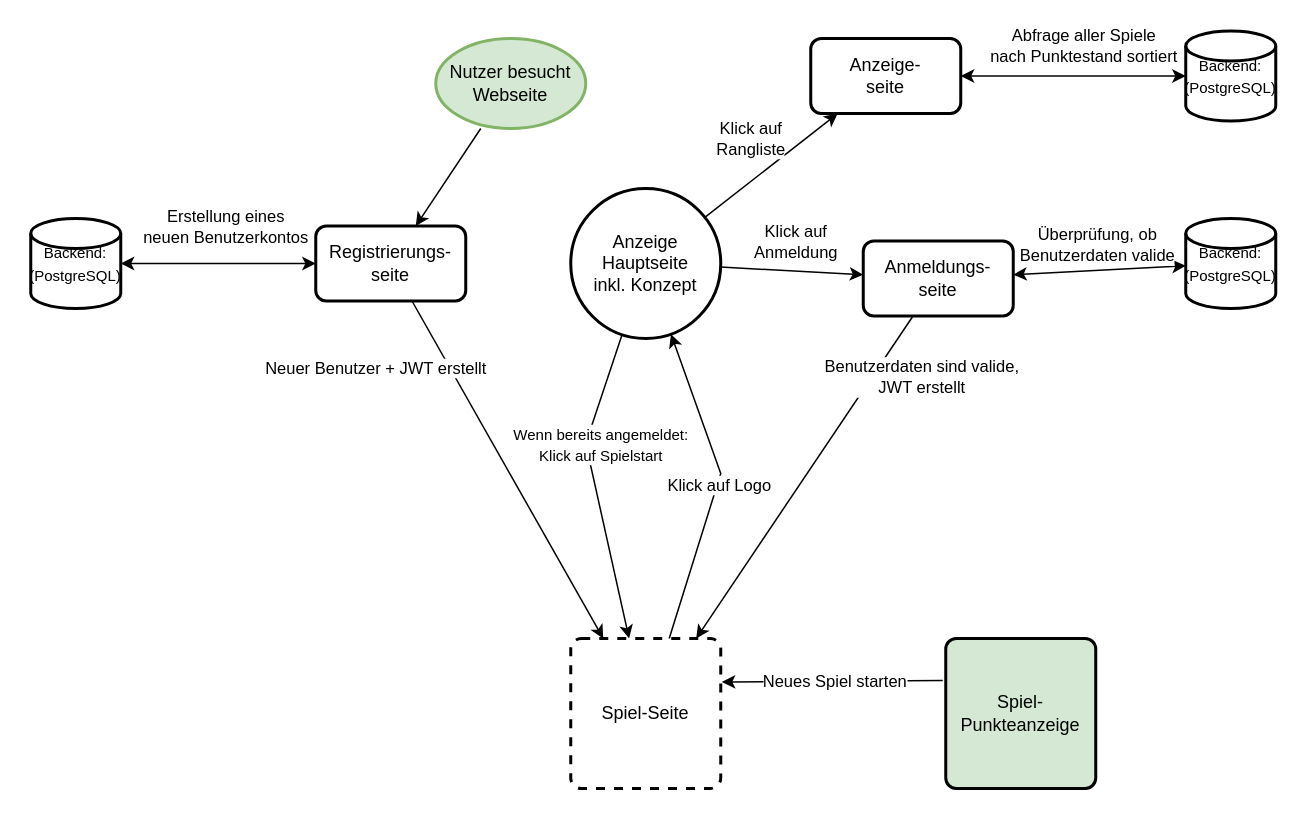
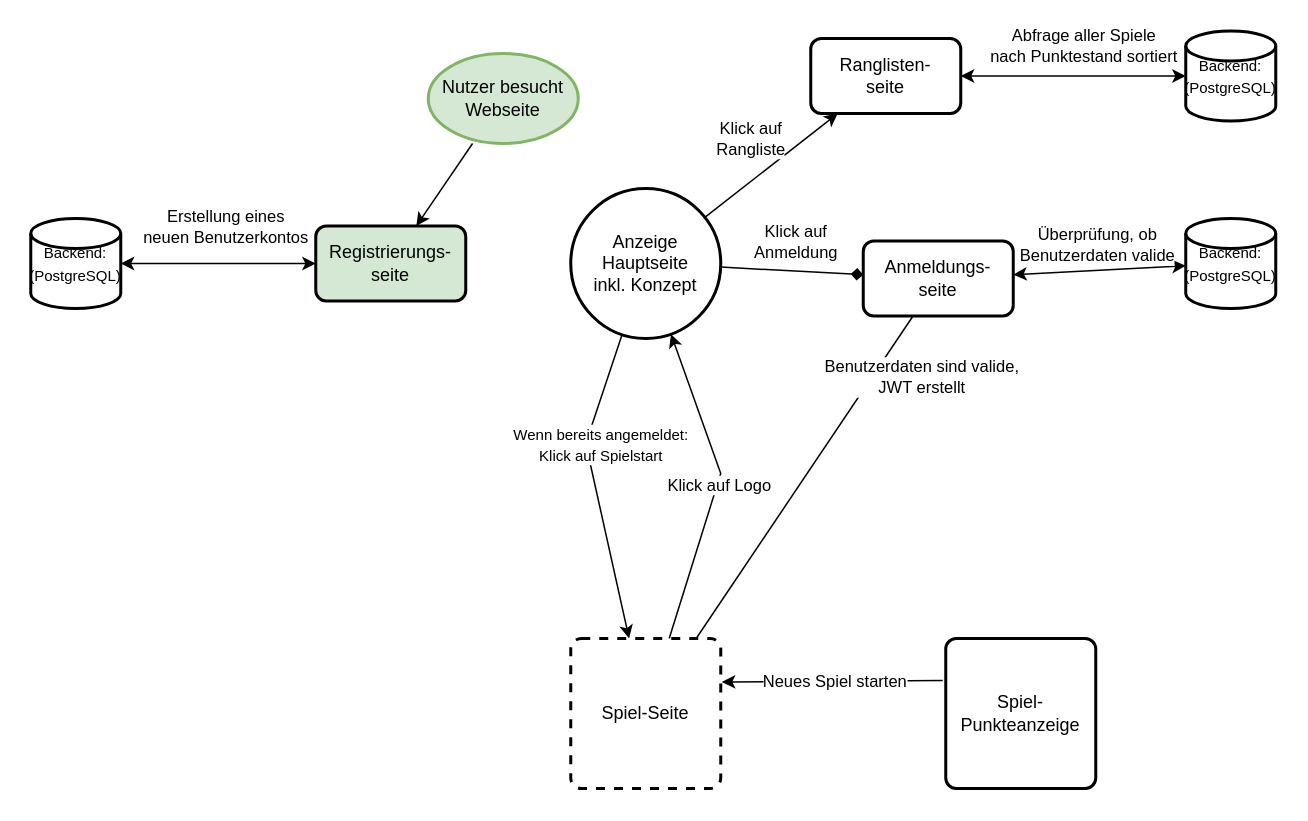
(886, 76) -> (886, 76)
(511, 83) -> (503, 98)
(391, 263) -> (391, 263)
(851, 274) -> (850, 274)
(505, 465) -> none
(703, 629) -> (700, 633)
(1021, 713) -> (1021, 713)
